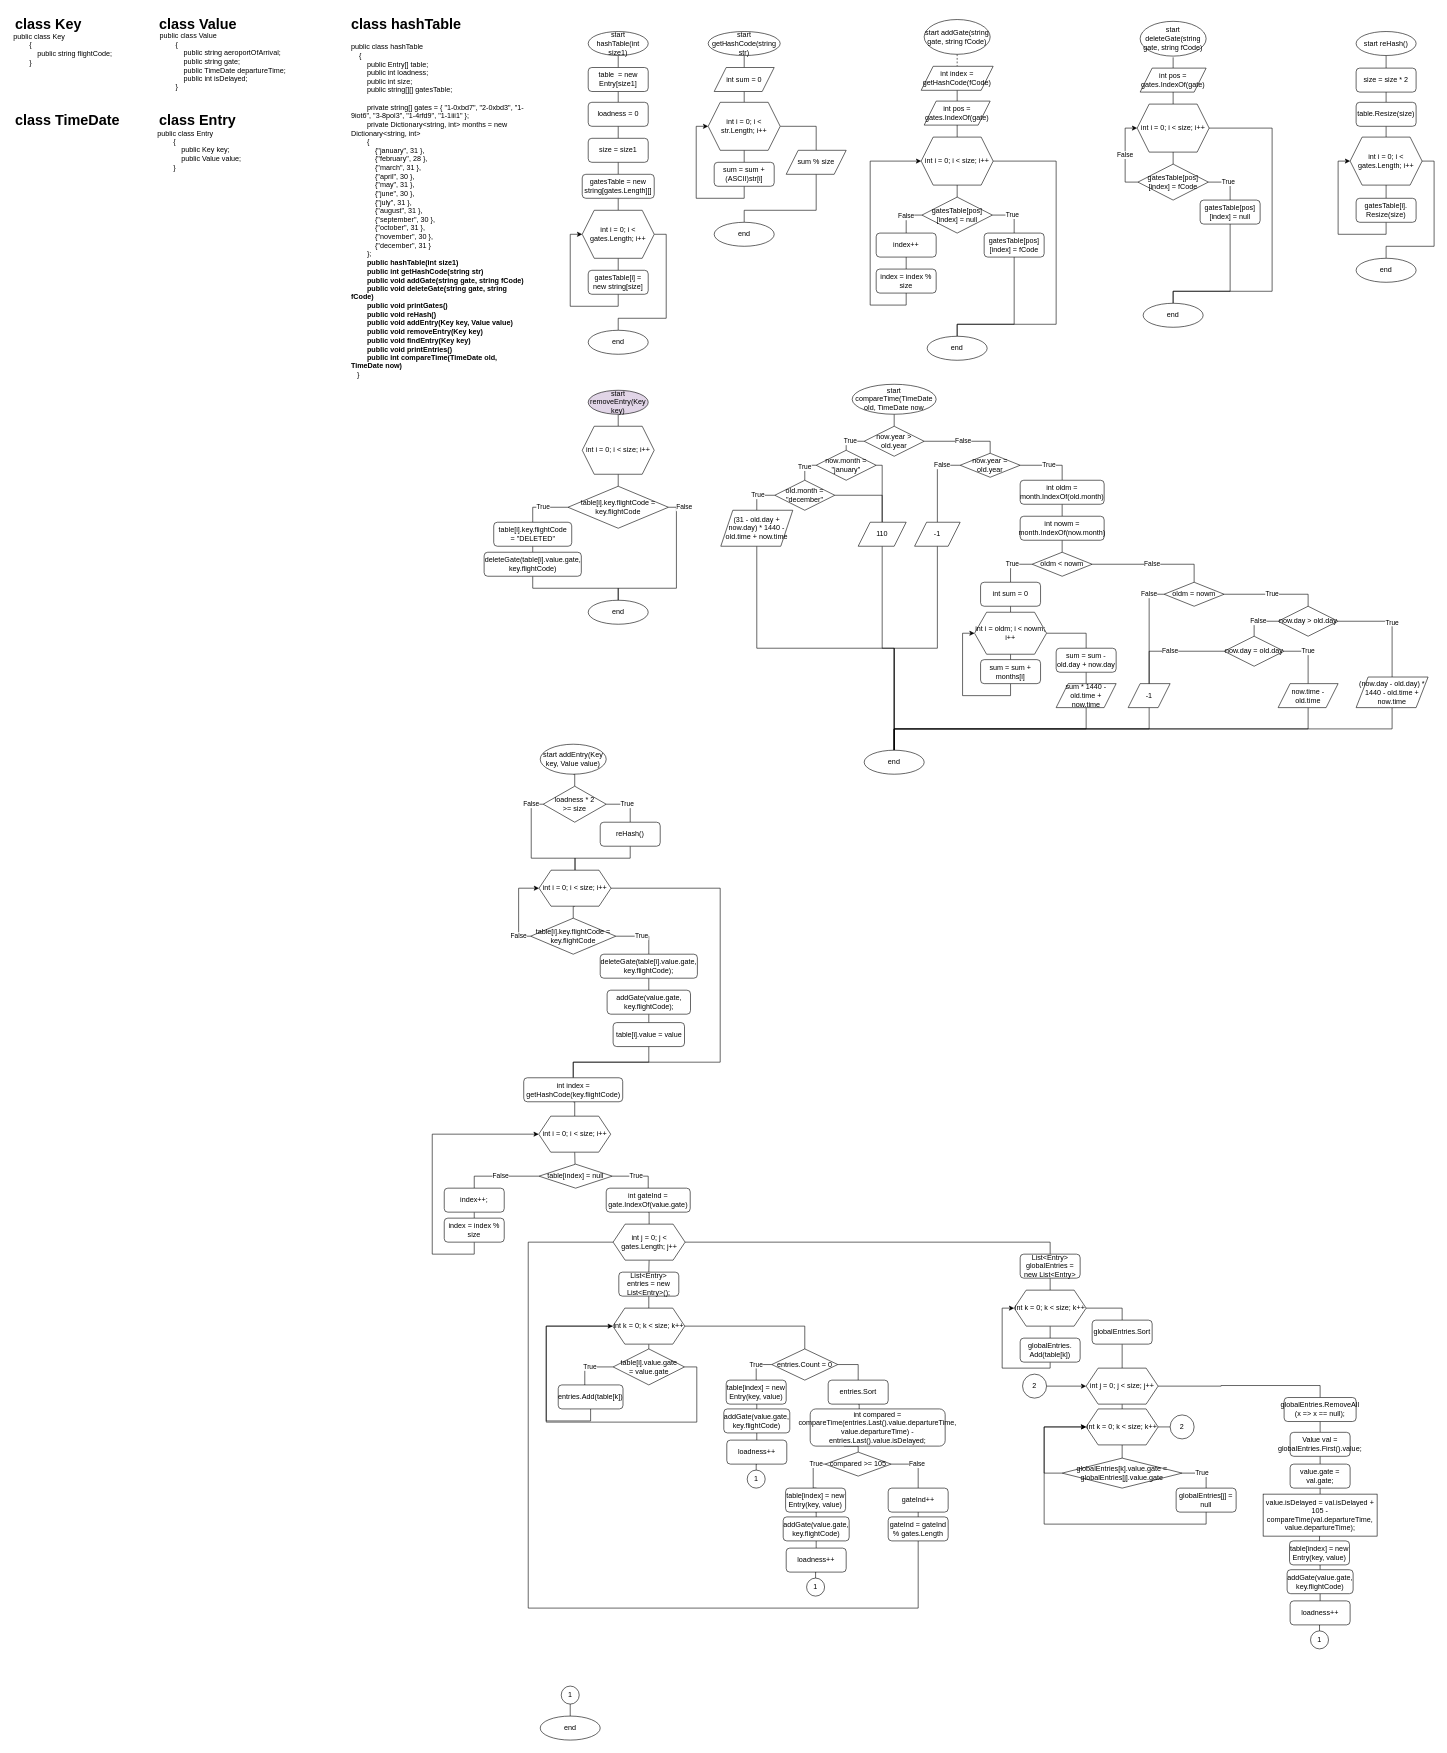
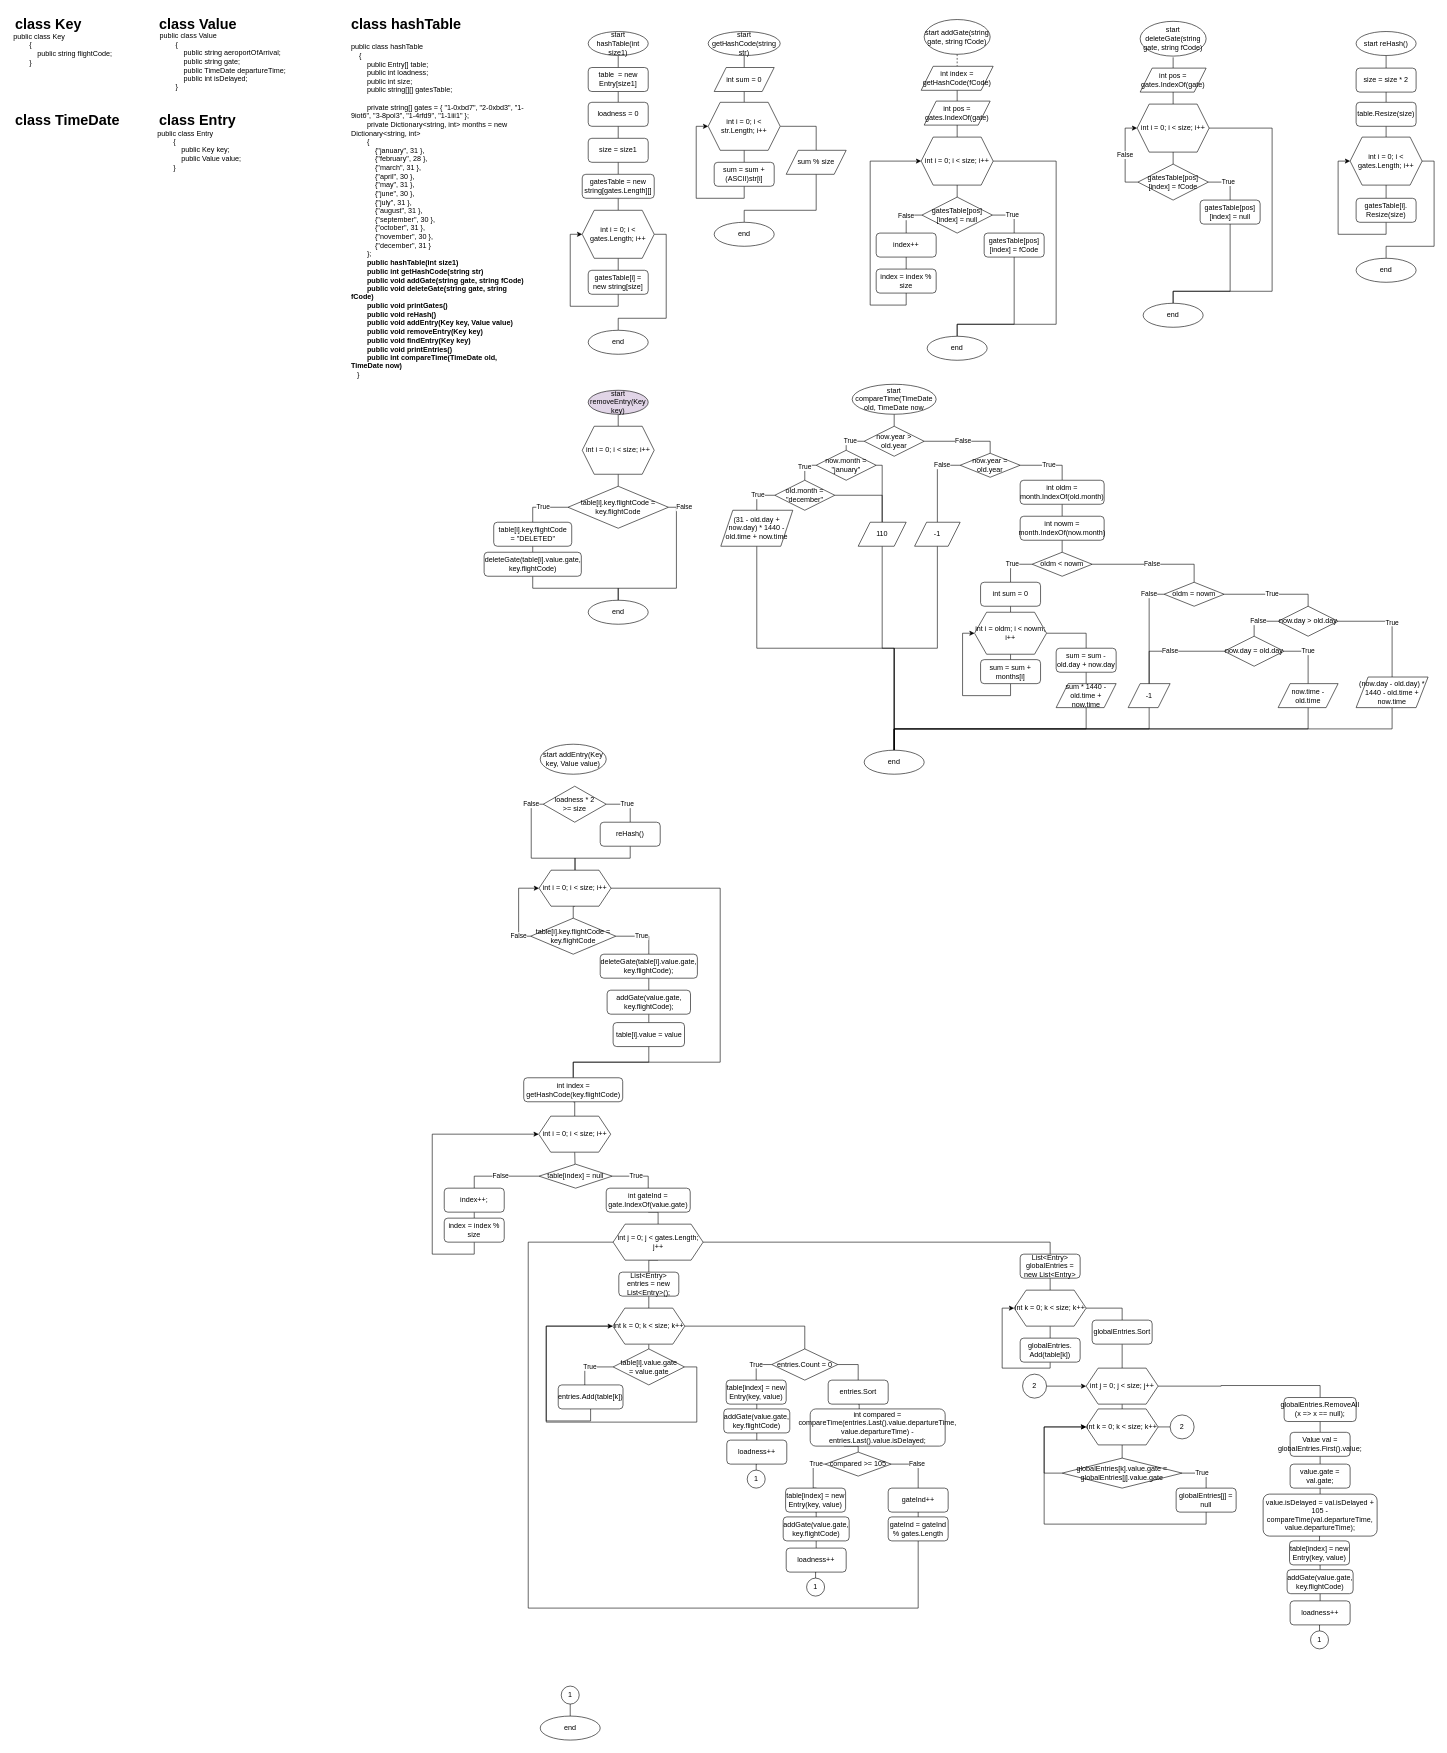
(575, 779) -> none
(649, 1242) -> (658, 1242)
(1320, 1515) -> (1320, 1515)
